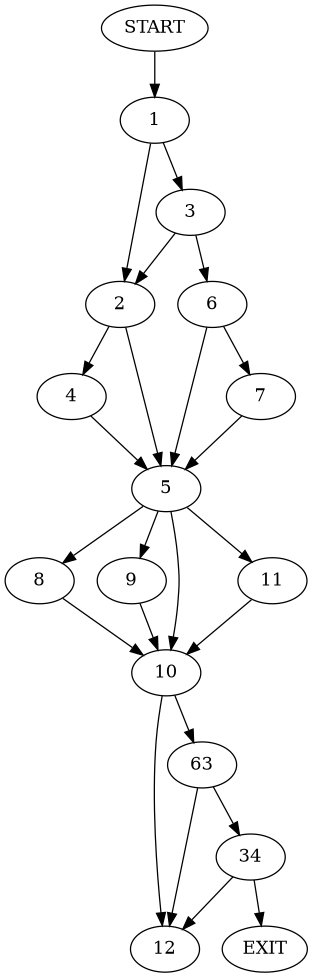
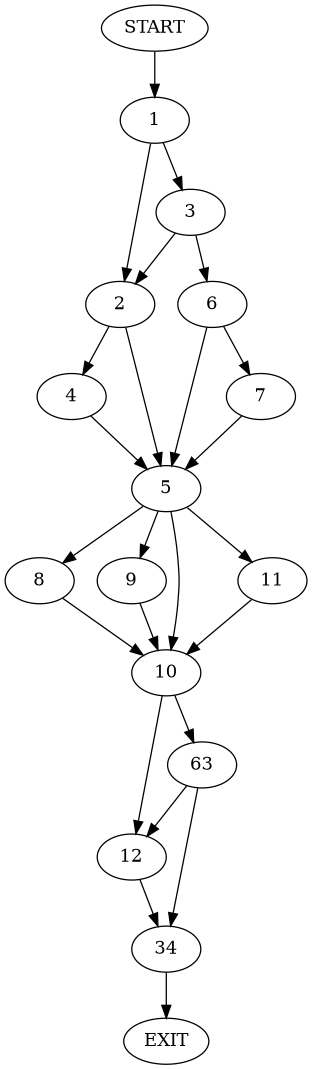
(212, 898) -> (147, 897)
